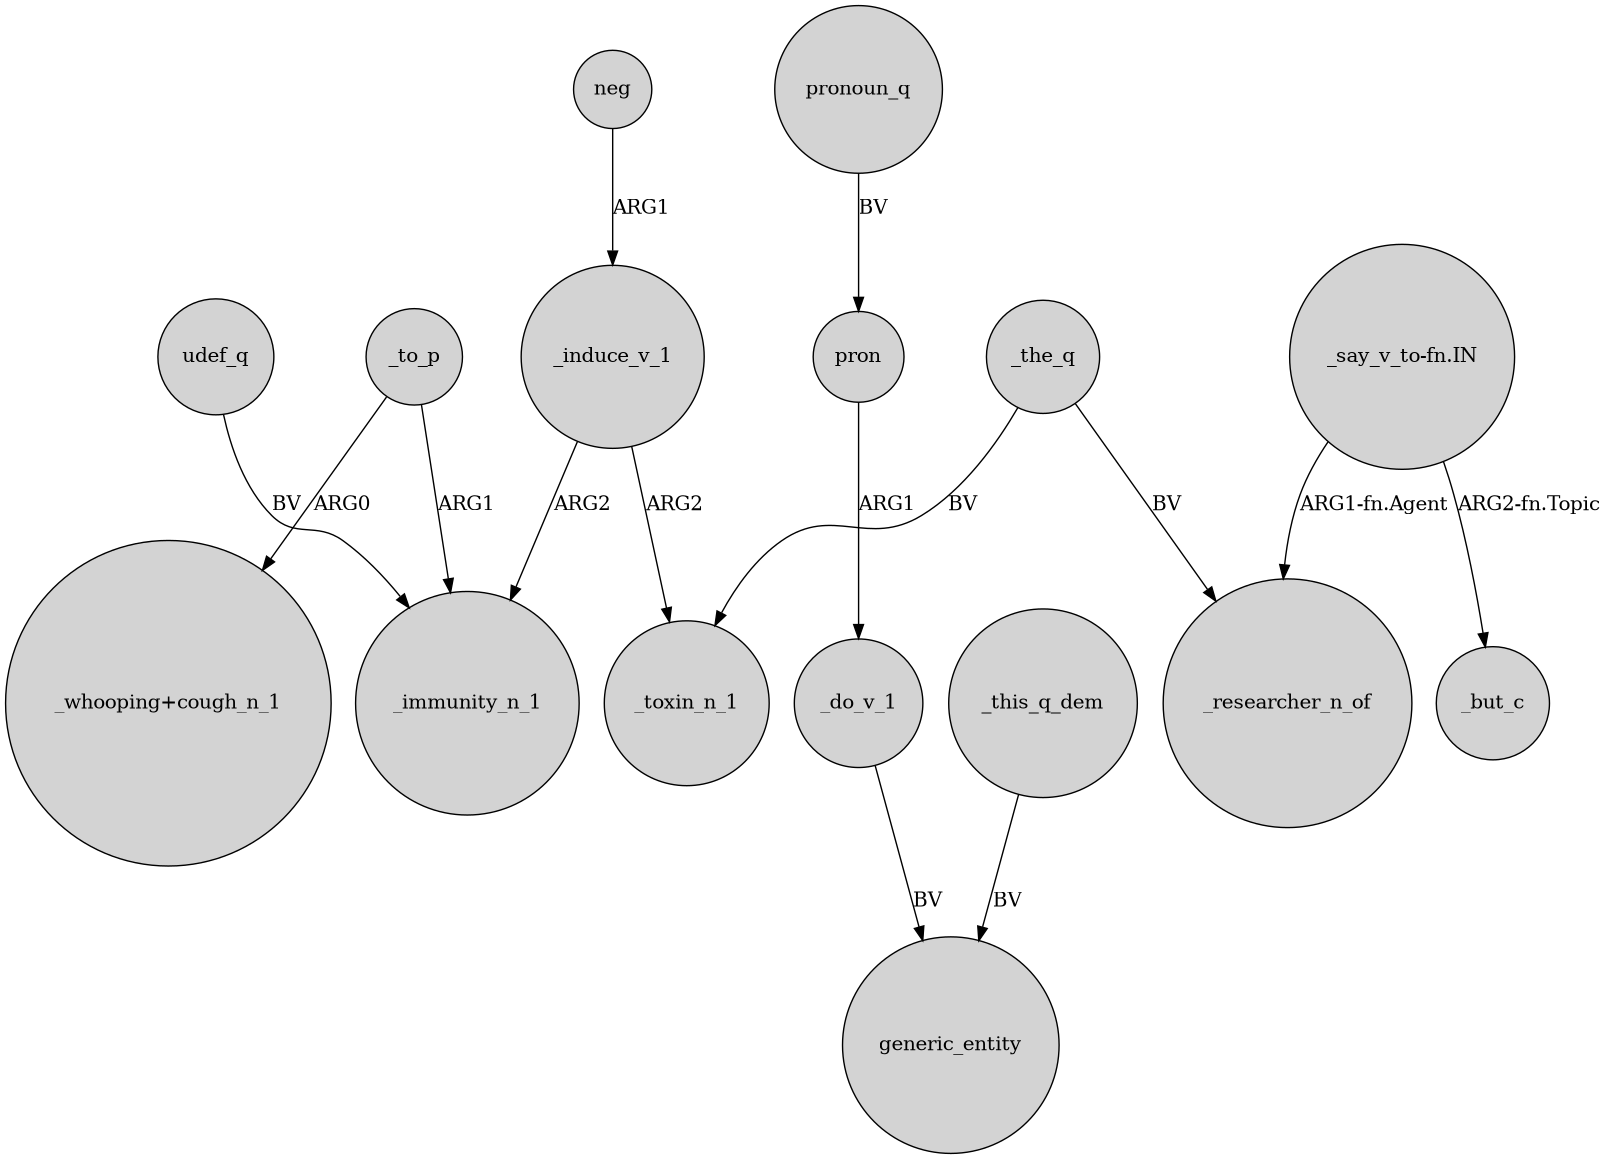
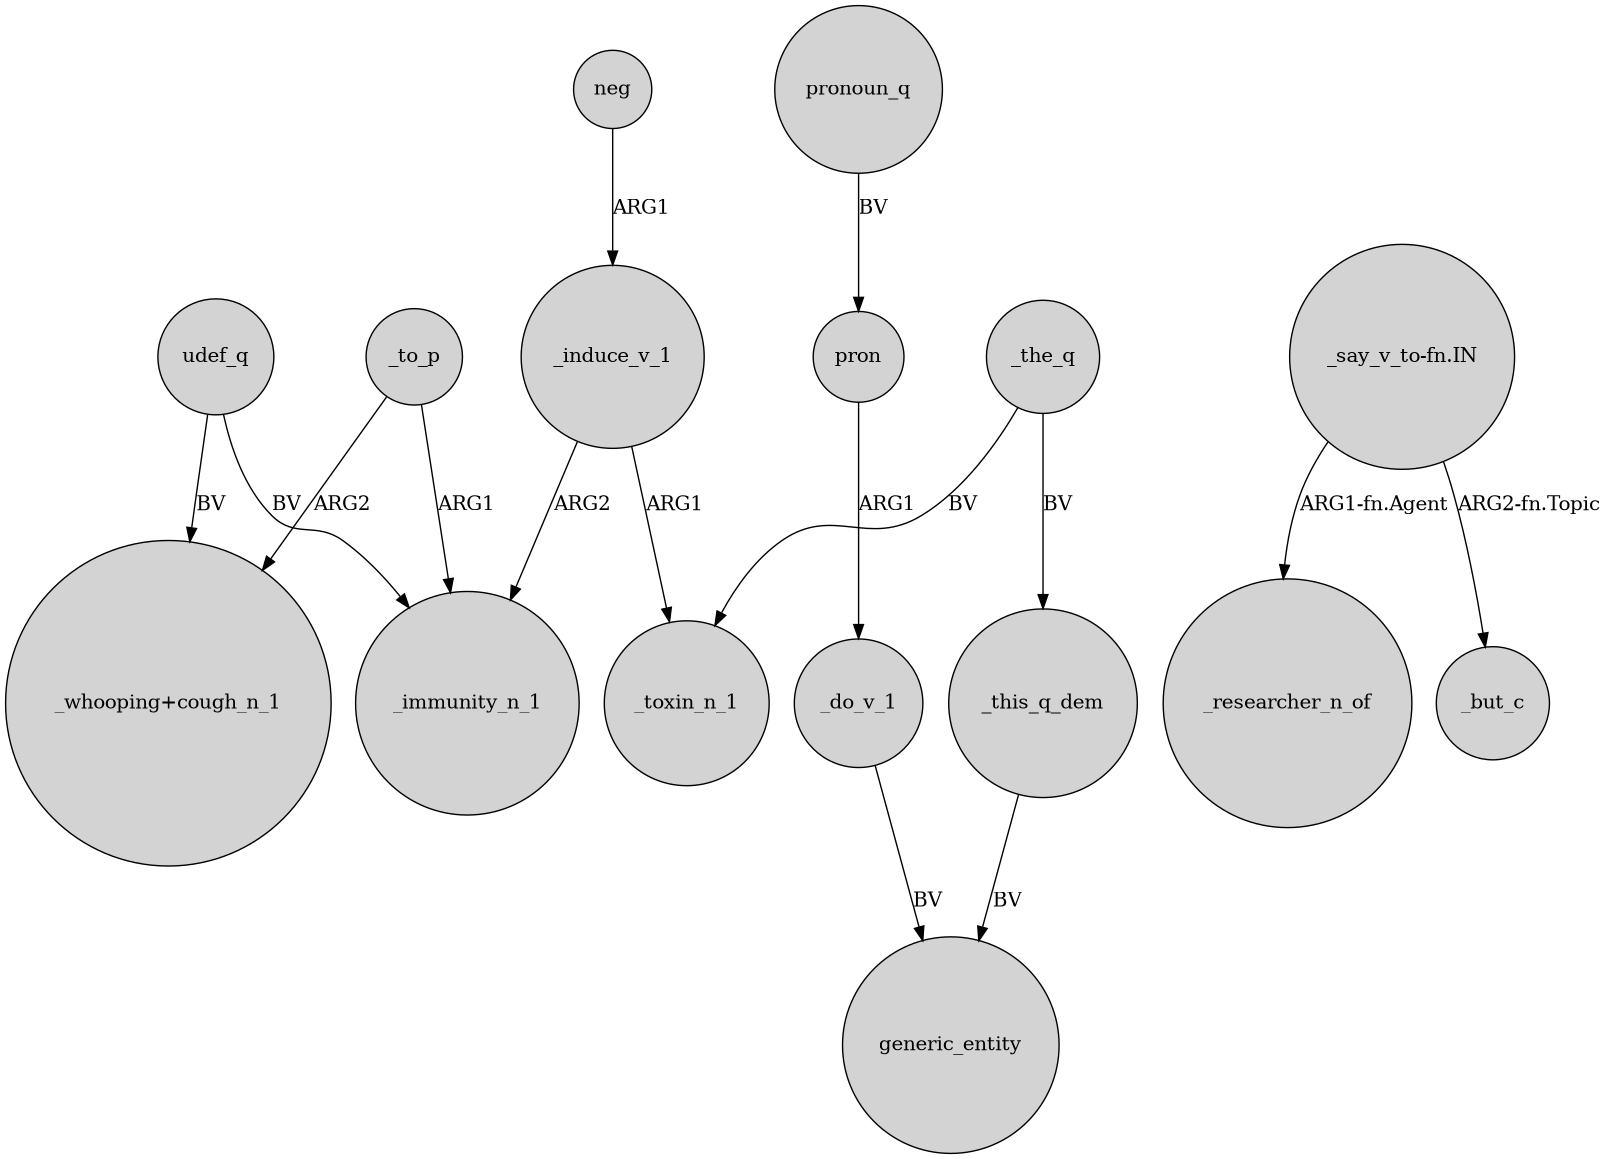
none -> (200, 471)
(1141, 496) -> (1043, 504)
(342, 505) -> (342, 505)
(675, 505) -> (675, 505)
